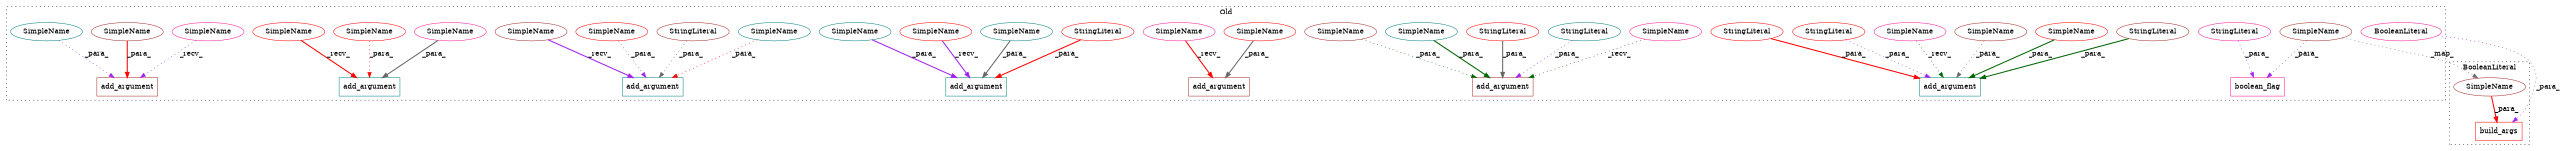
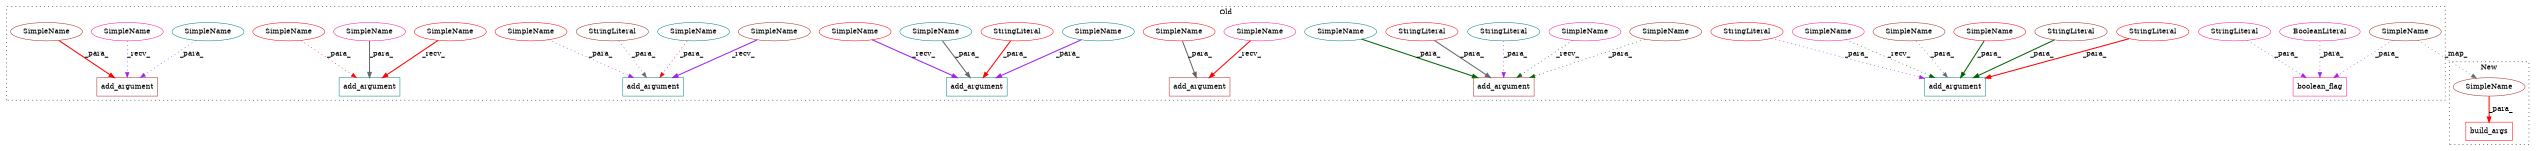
(2516, 53) -> (2320, 57)
(2490, 68) -> (2489, 68)
